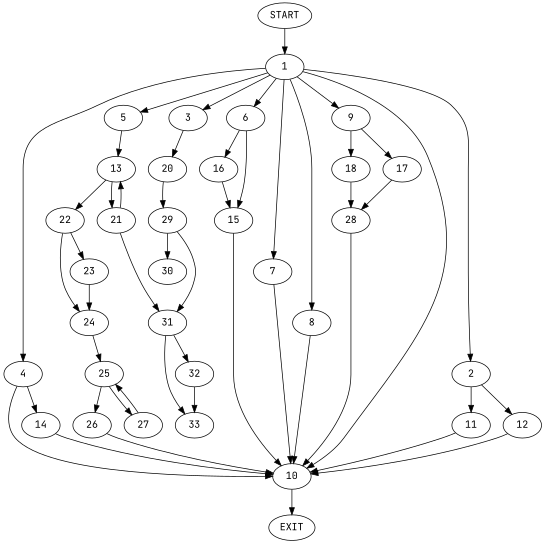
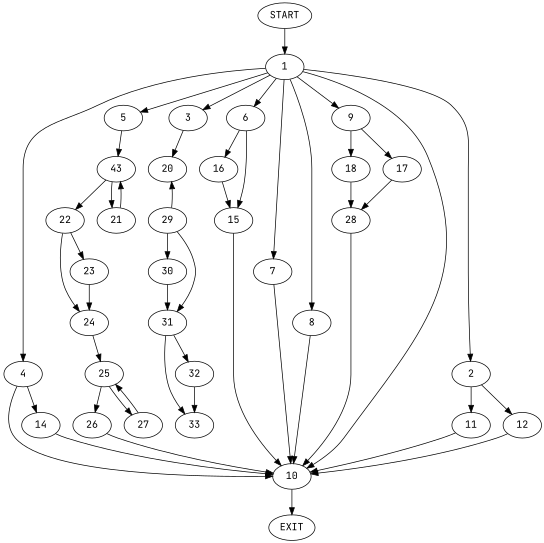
(116, 169) -> (116, 169)
(163, 191) -> (172, 198)
(135, 270) -> (167, 294)
